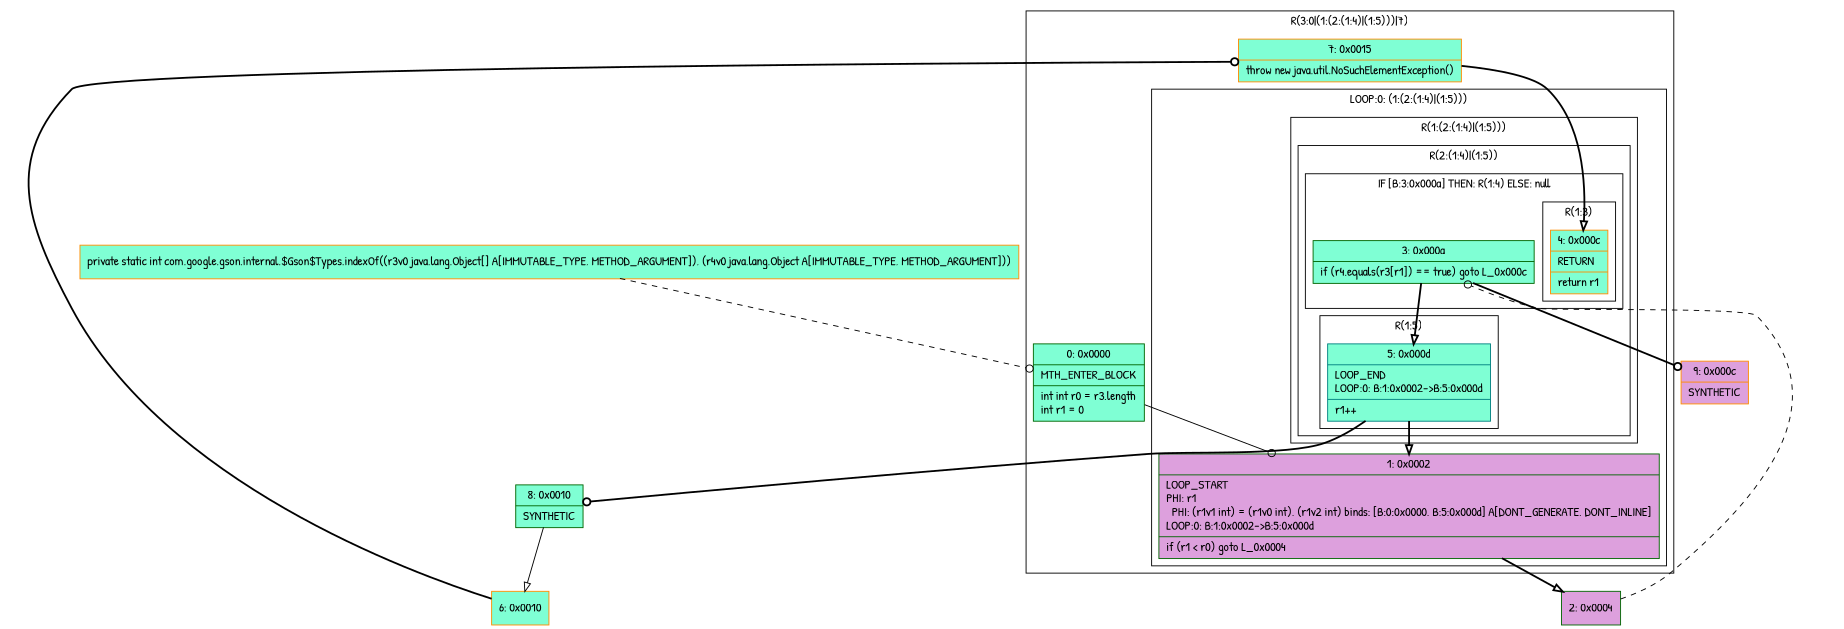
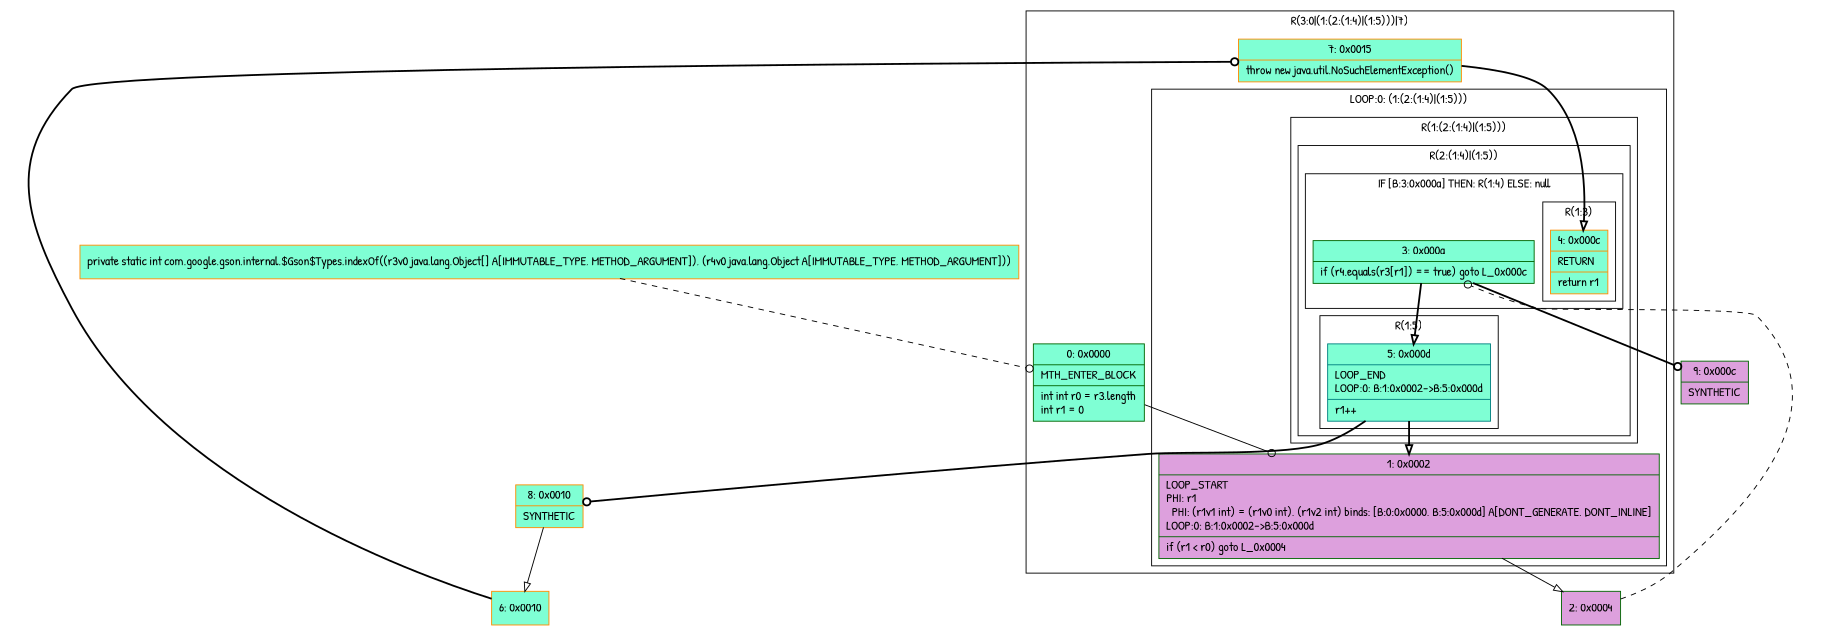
(1715, 383) -> (1715, 383)
(549, 506) -> (549, 506)
(1540, 579) -> (1540, 579)
